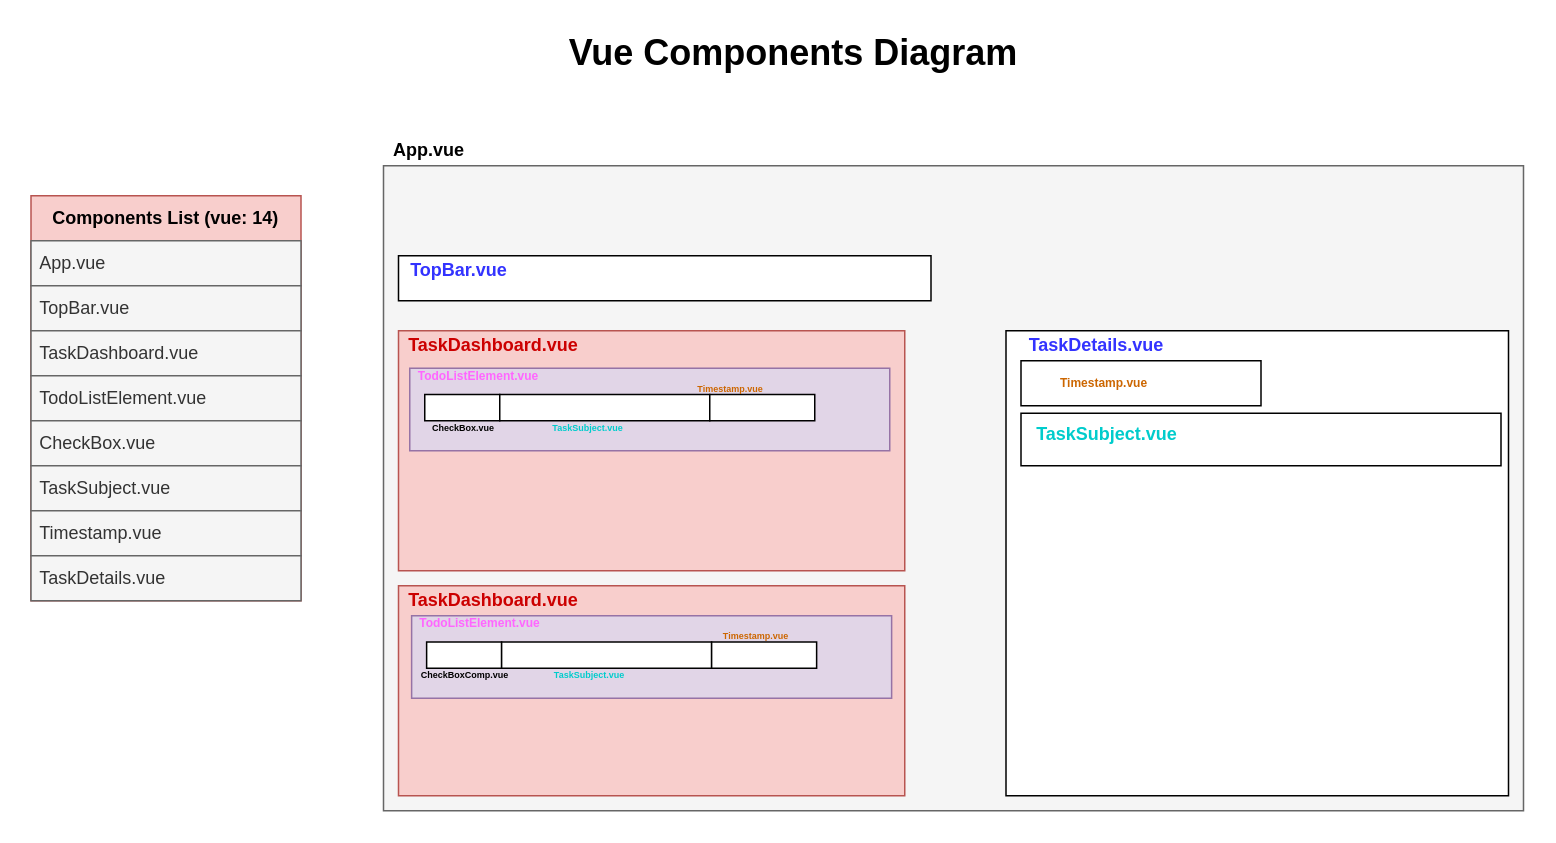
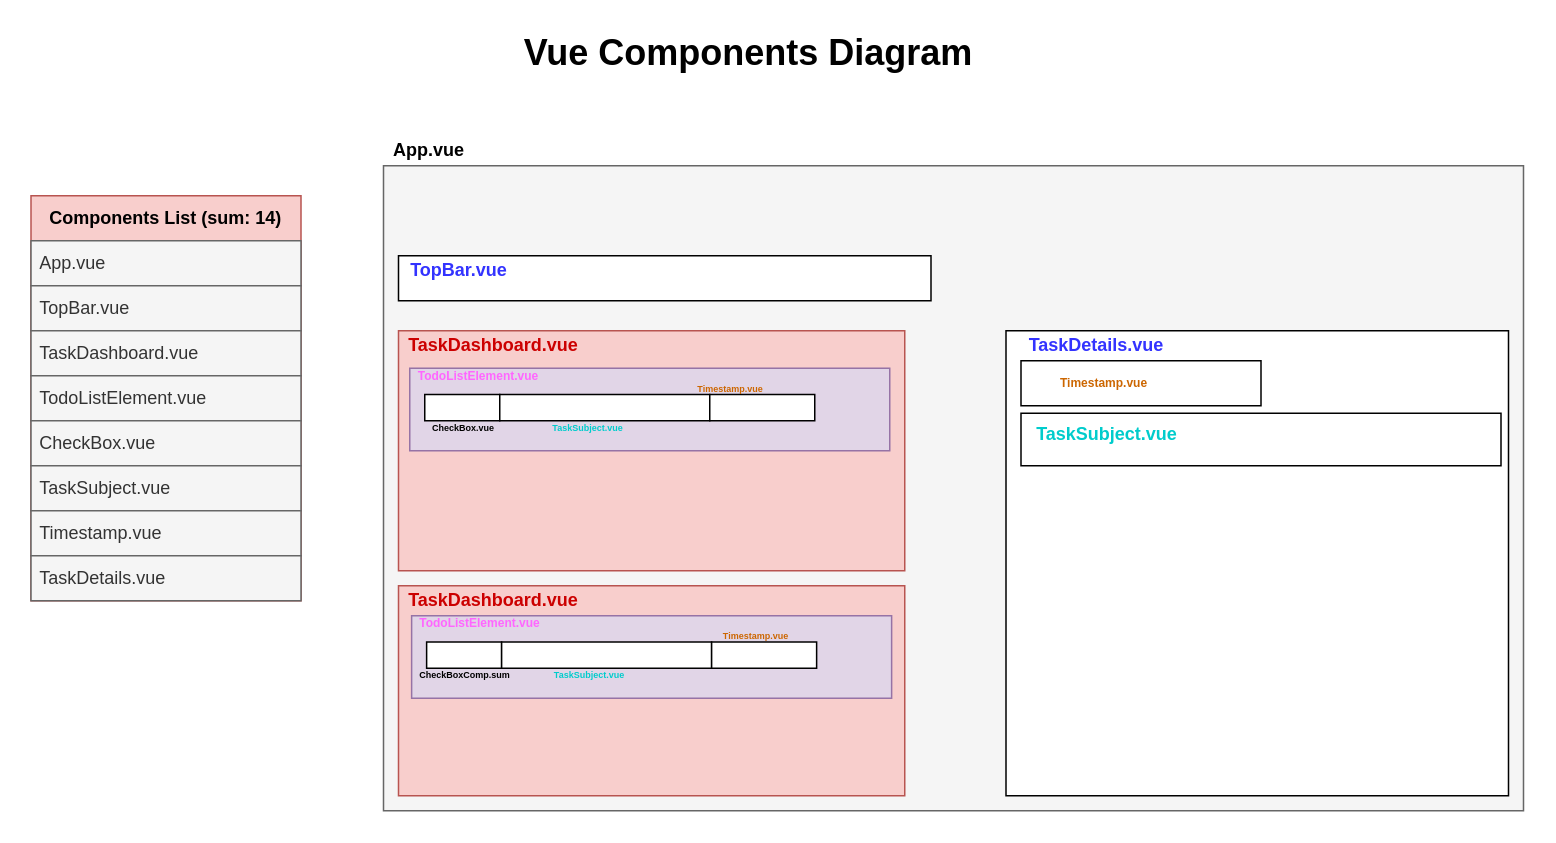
(792, 53) -> (747, 53)
(166, 218) -> (166, 218)
(465, 676) -> (465, 676)
